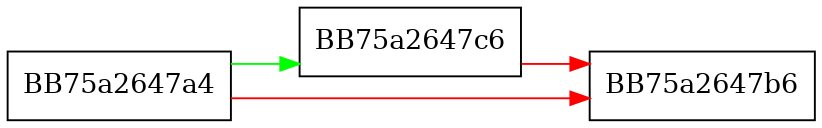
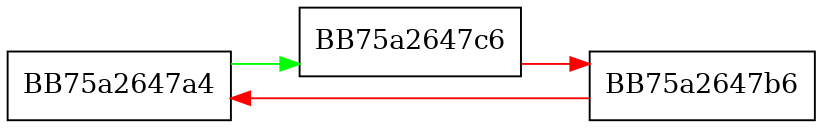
(401, 98) -> (420, 98)
